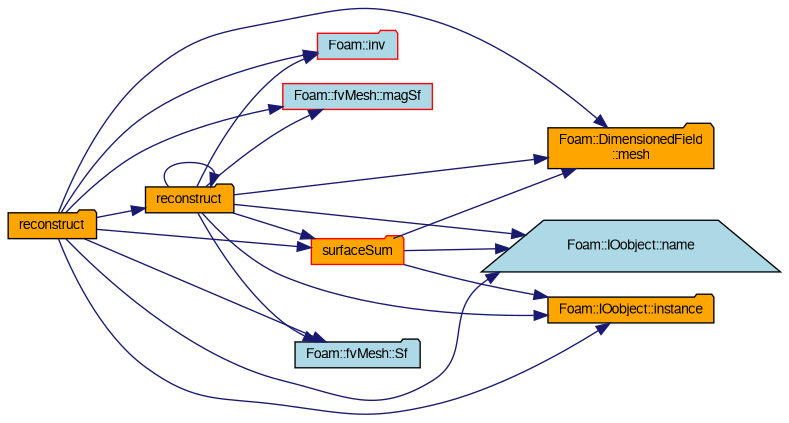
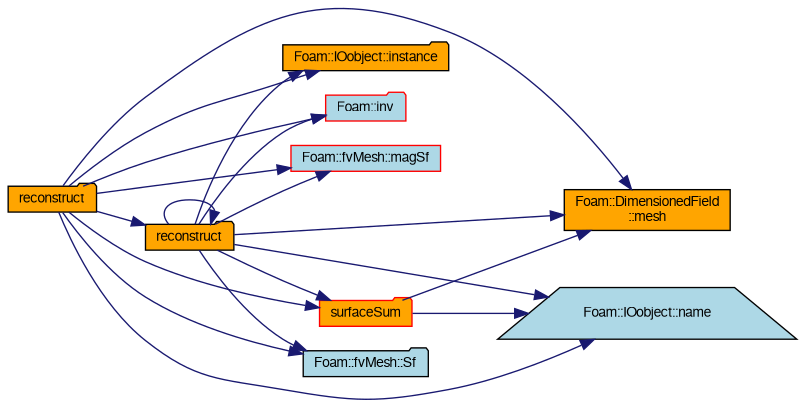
(631, 148) -> (647, 210)
(469, 281) -> none
